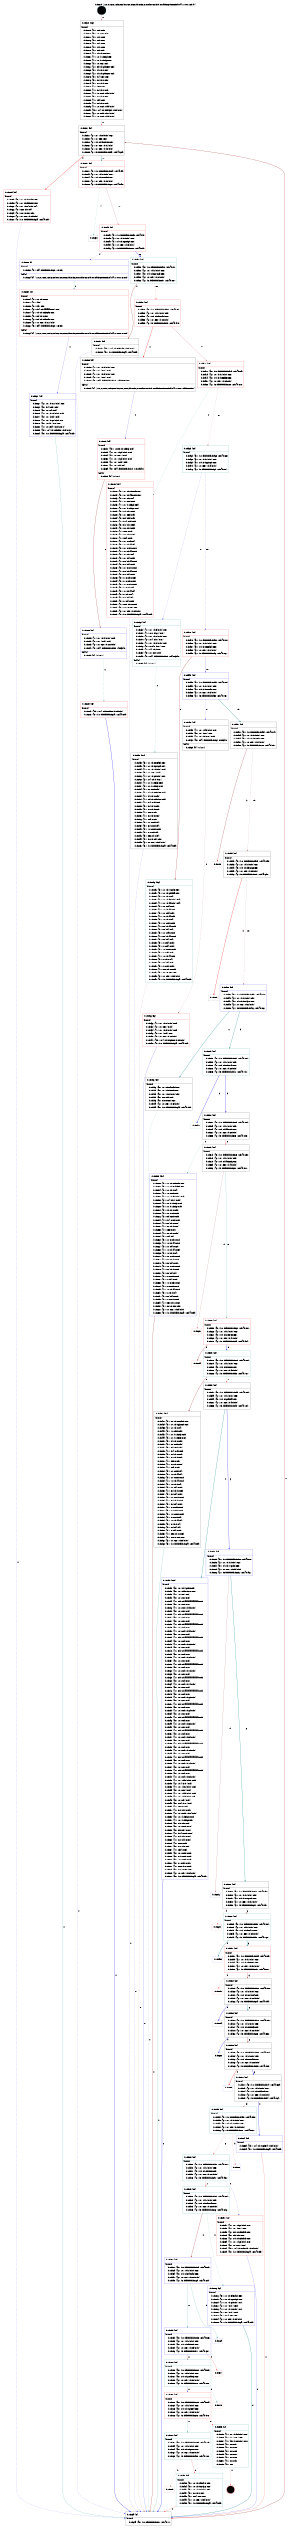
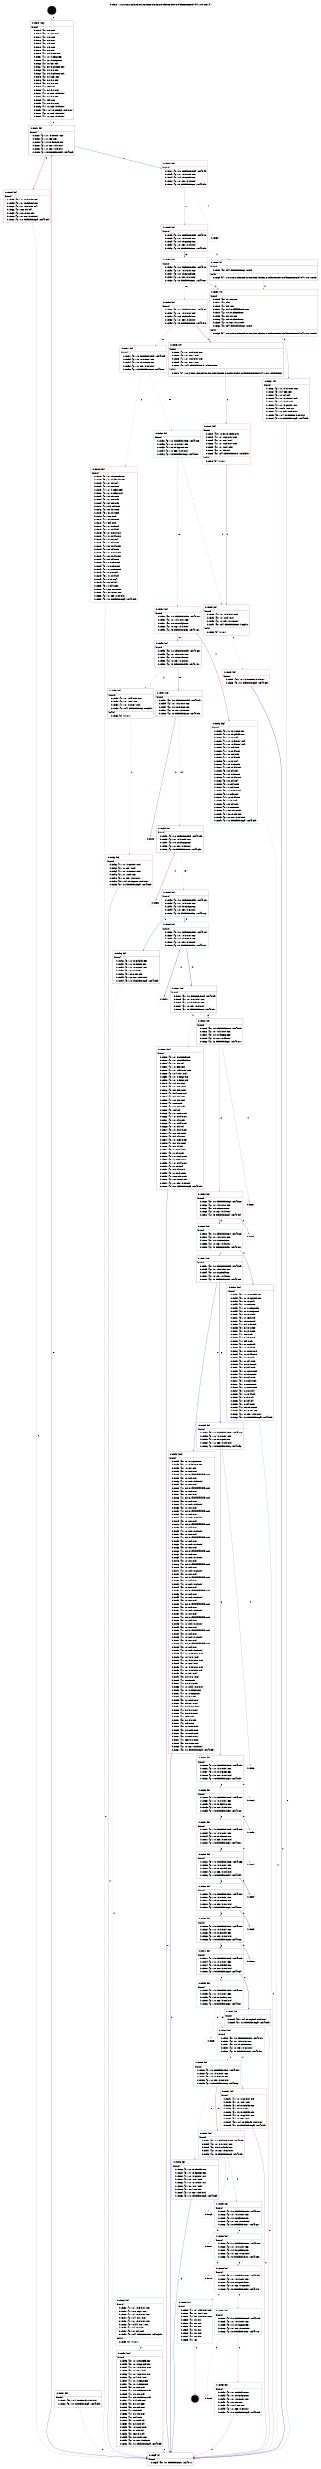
(131, 310) -> (212, 286)
(182, 545) -> (201, 530)
